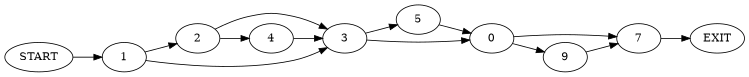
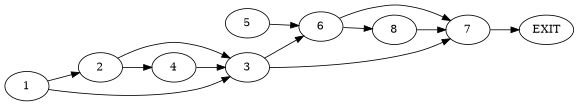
(378, 30) -> (357, 62)
(492, 38) -> (321, 27)
(39, 57) -> none
(565, 57) -> (394, 30)
